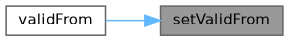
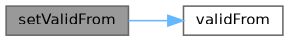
(125, 21) -> (148, 21)
